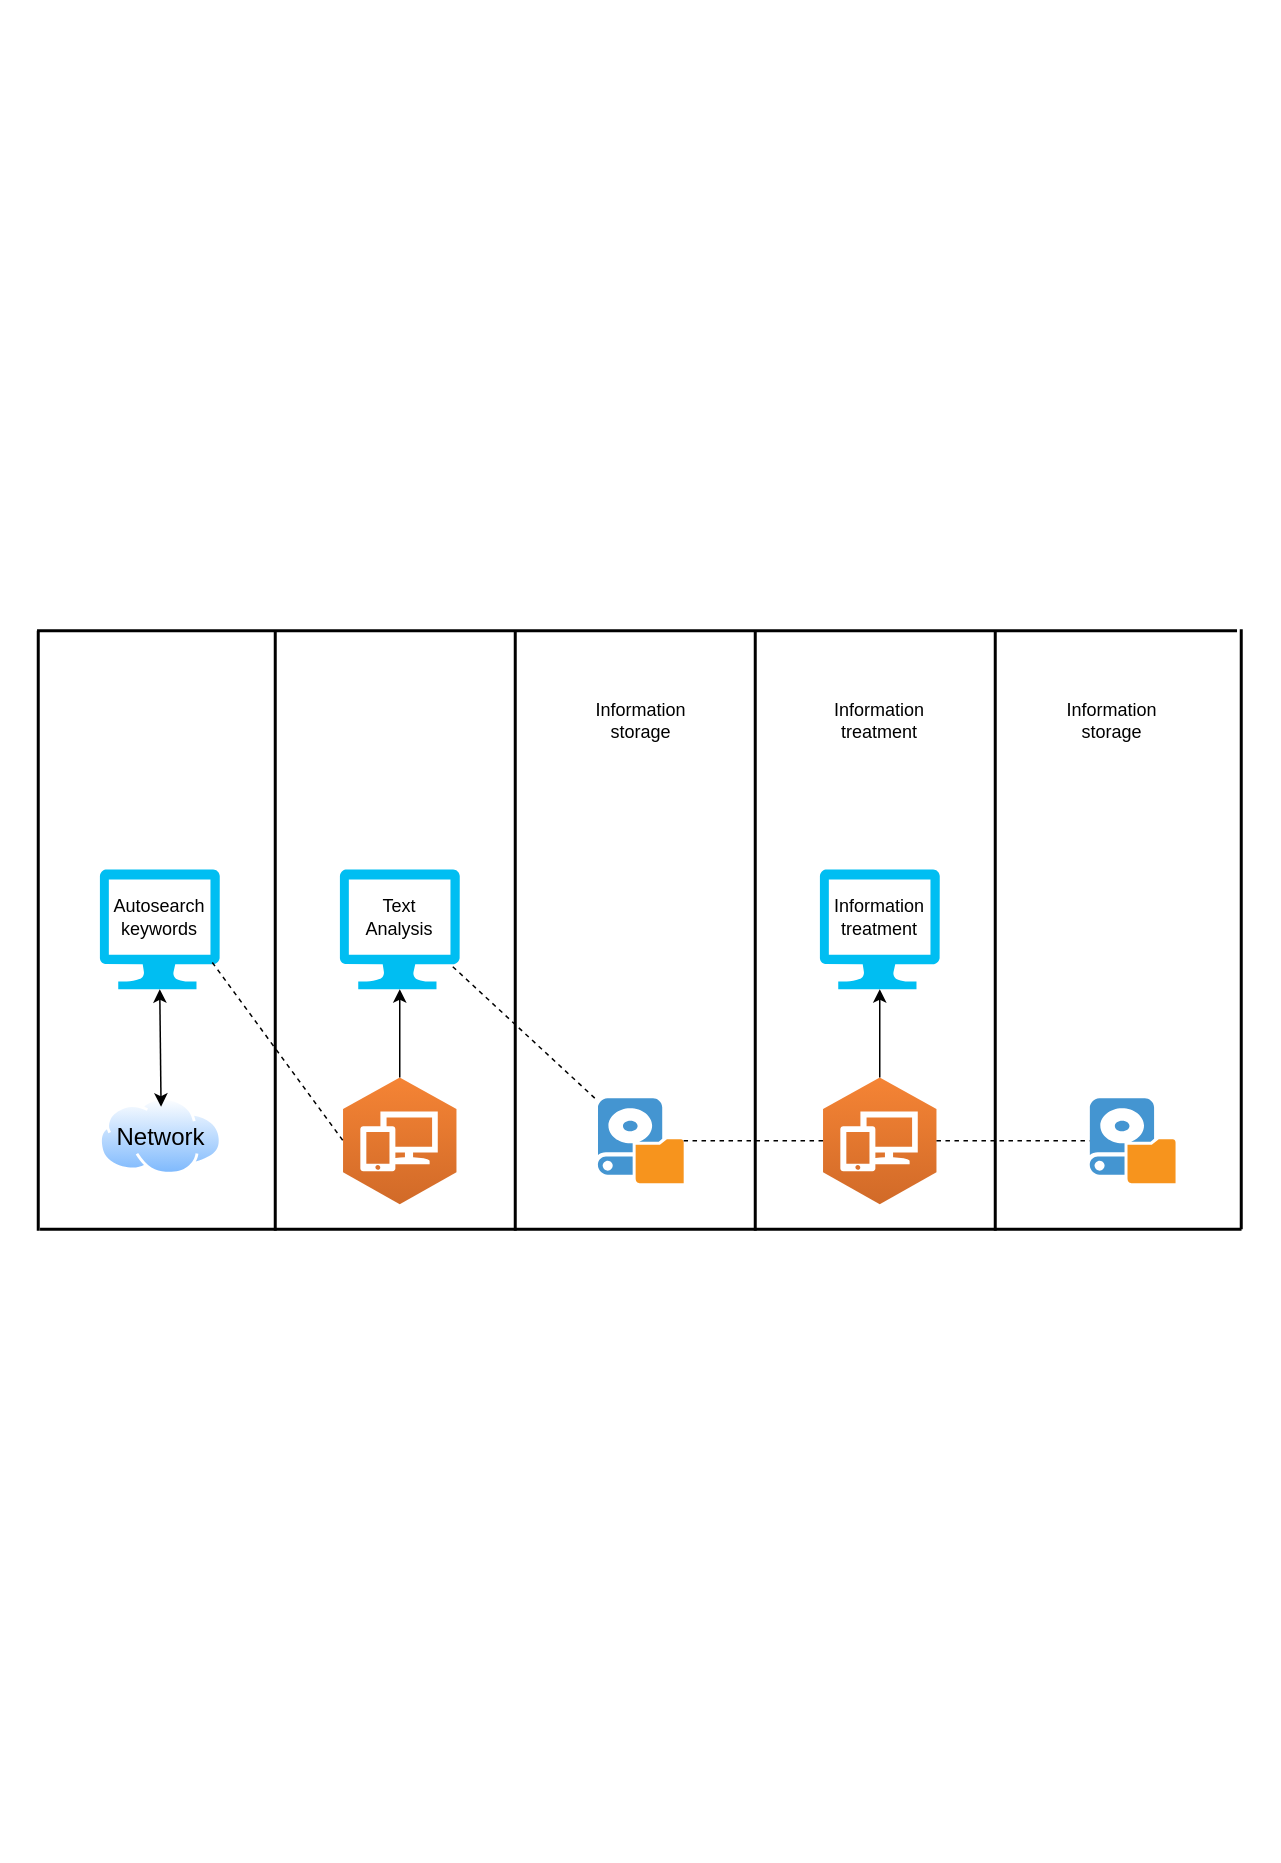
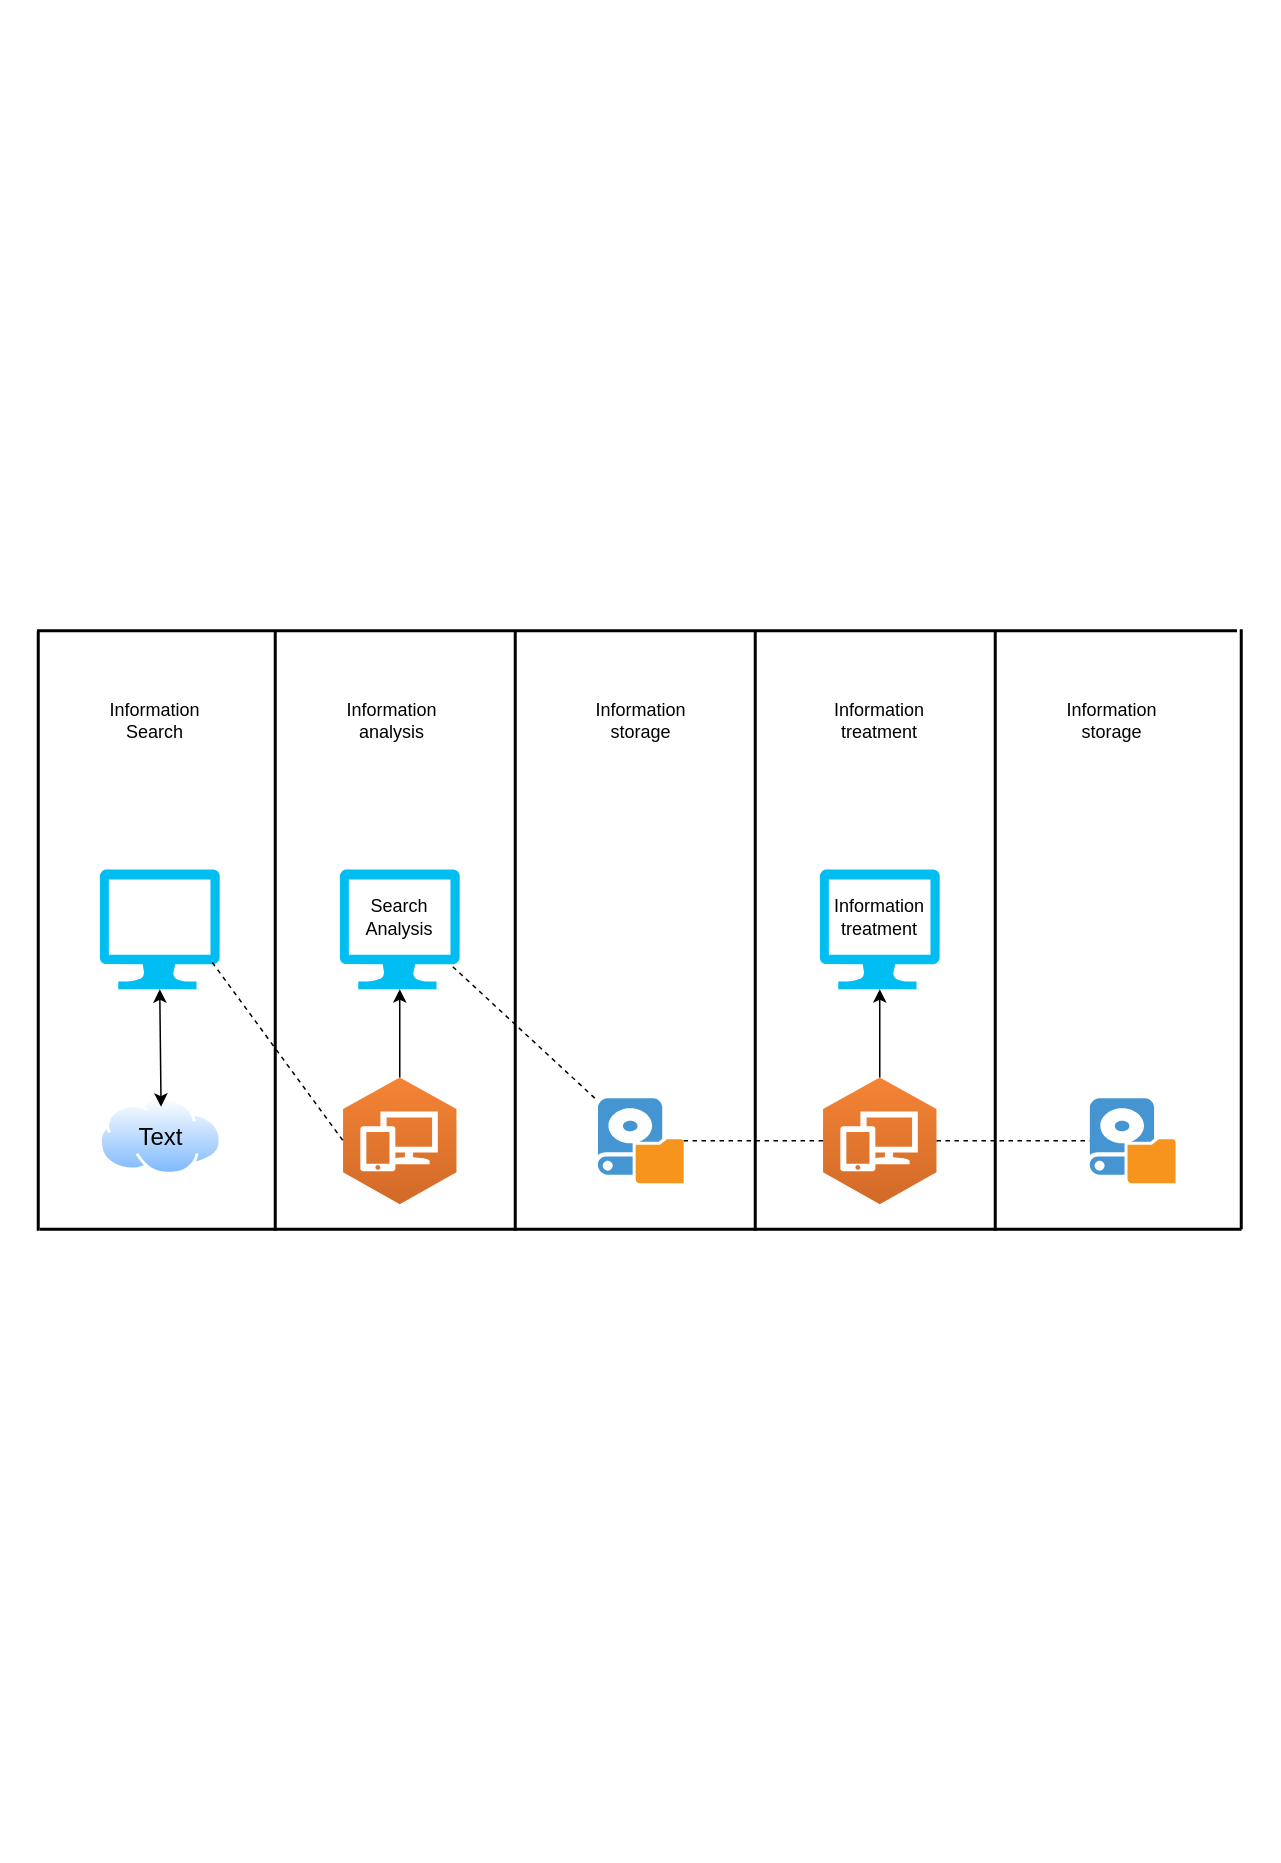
none -> (155, 721)
none -> (392, 721)
(160, 917) -> none
(400, 917) -> (400, 917)
(161, 1136) -> (161, 1136)
